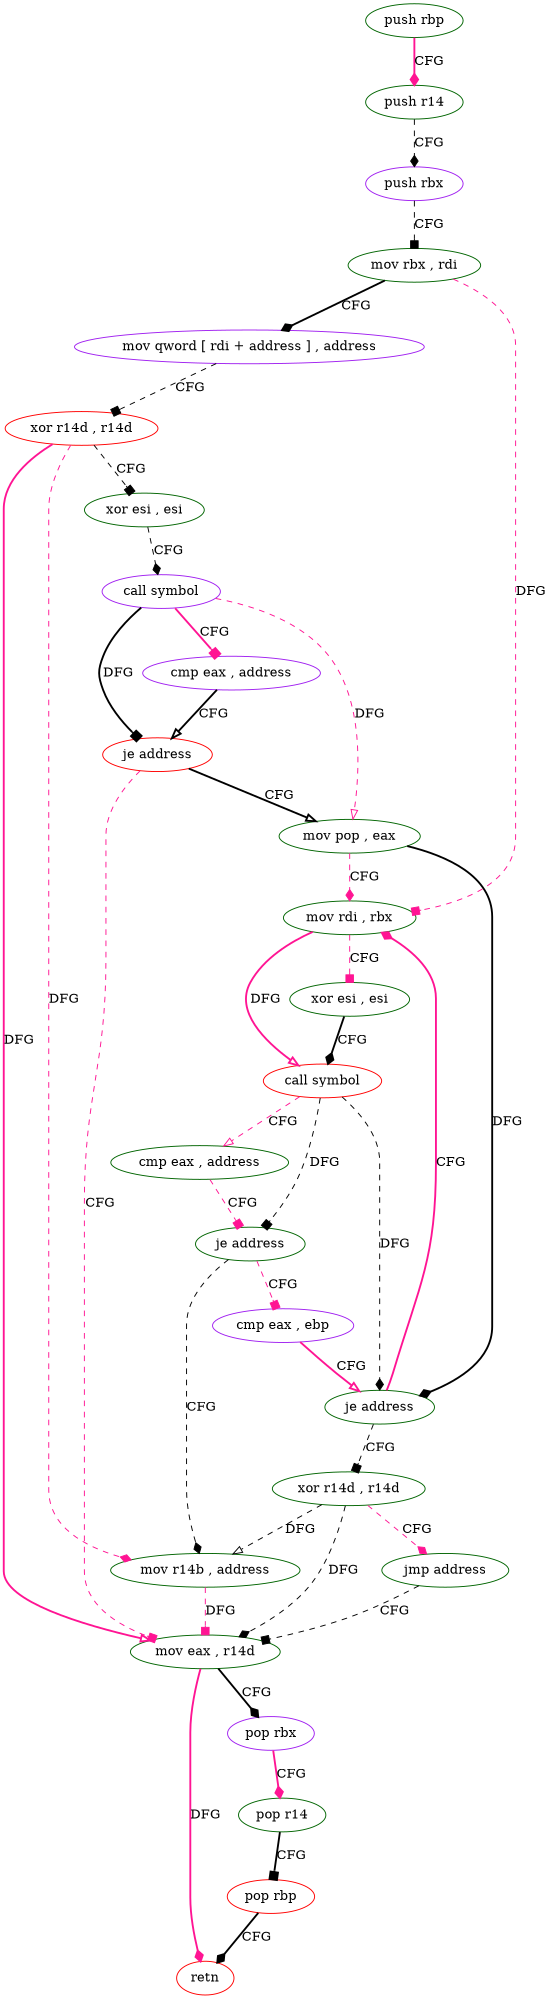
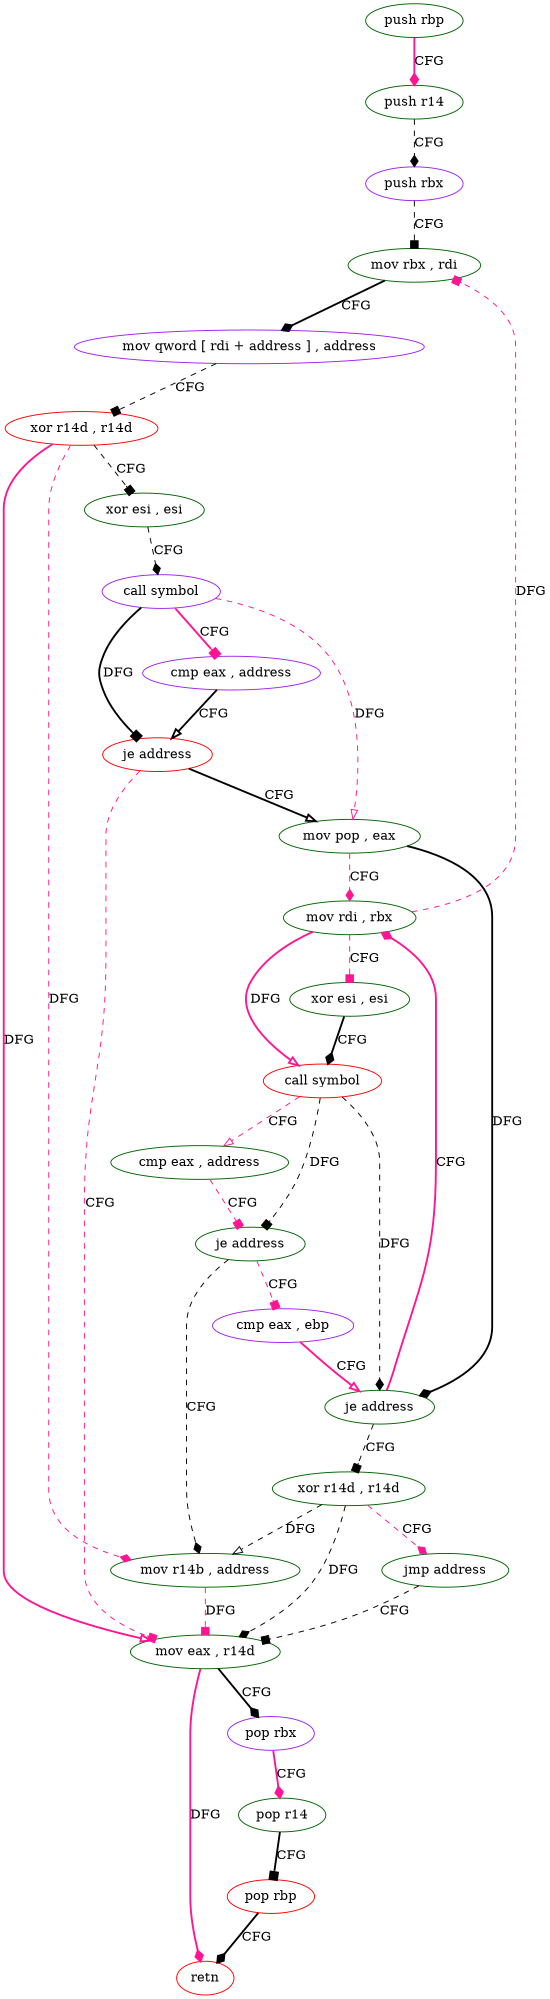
(516, 608) -> (516, 618)
